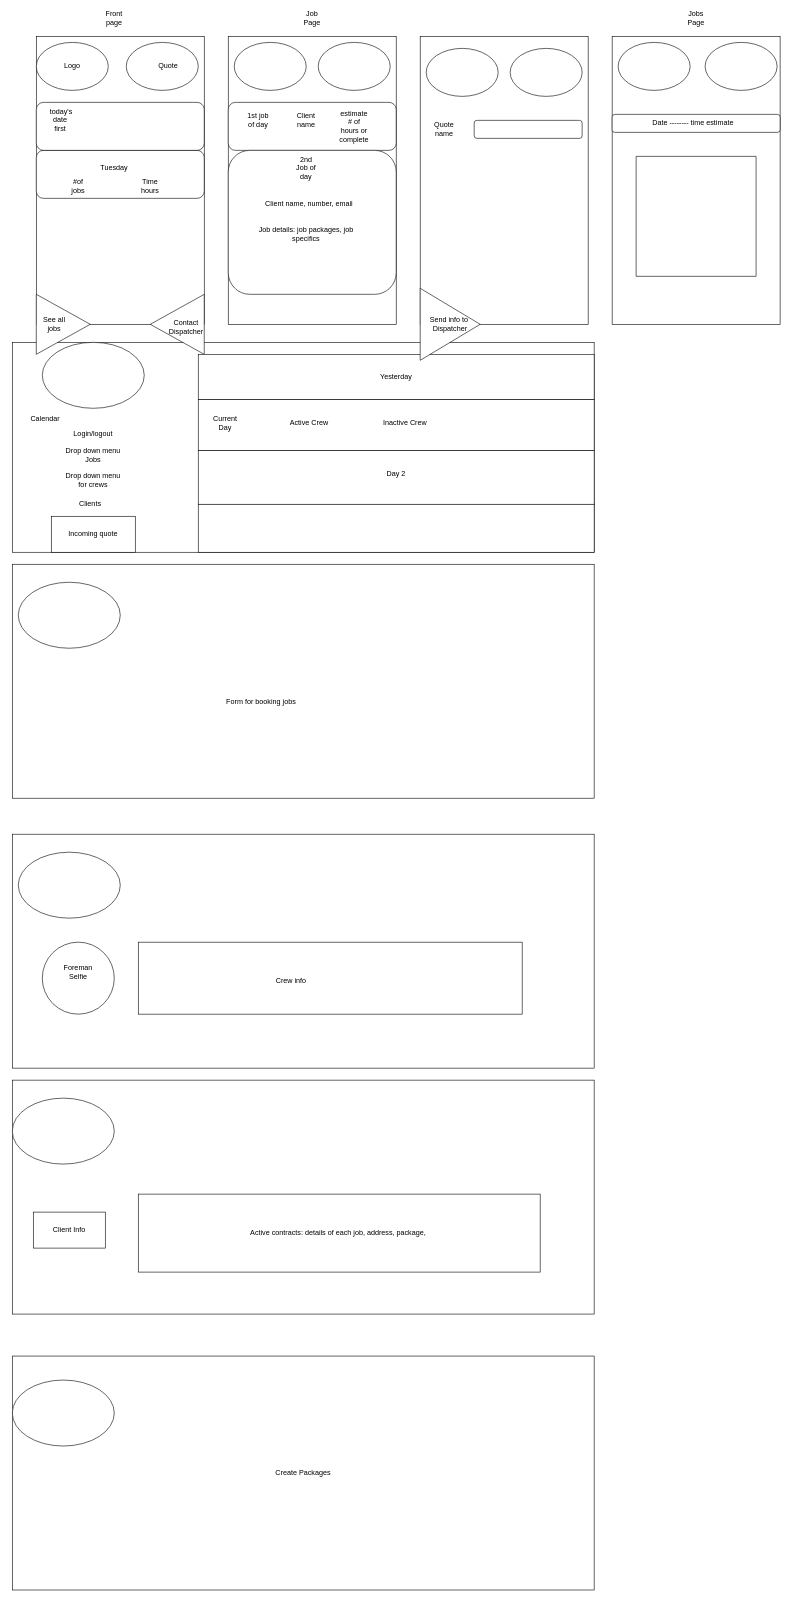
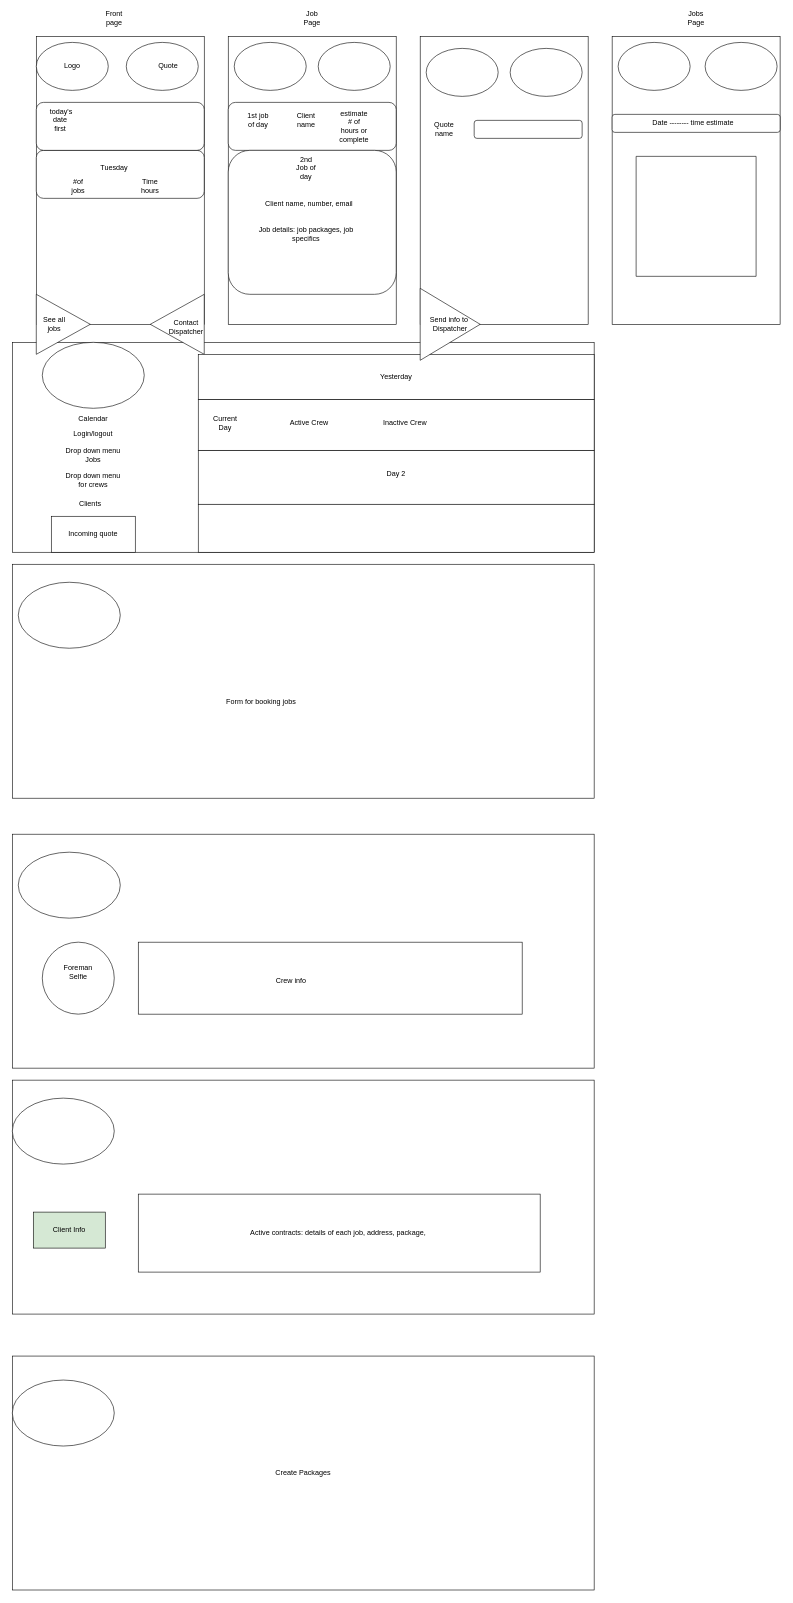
(45, 419) -> (93, 419)
(69, 1230) -> (69, 1230)
